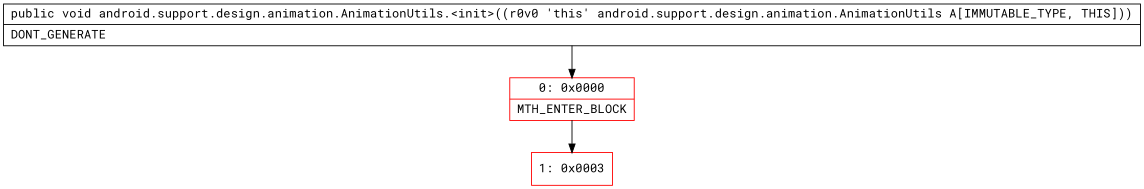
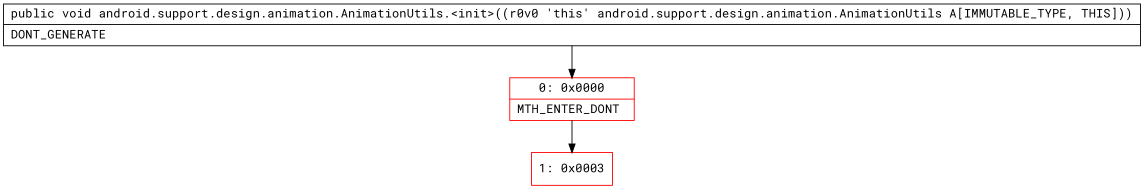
(572, 109) -> (568, 109)
